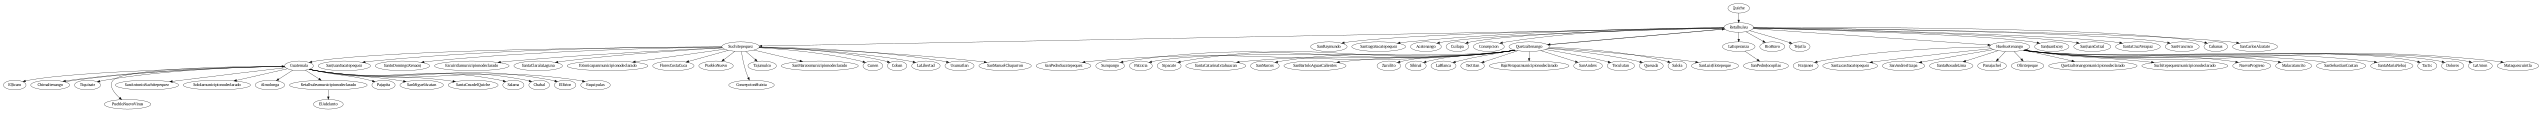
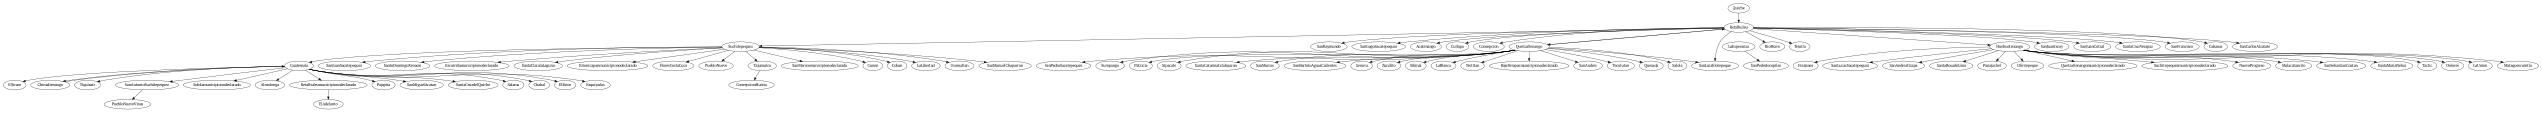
(1739, 36) -> (1720, 43)
(2176, 57) -> (2171, 57)
(744, 65) -> (758, 74)
none -> (1362, 66)
(188, 69) -> (138, 94)
